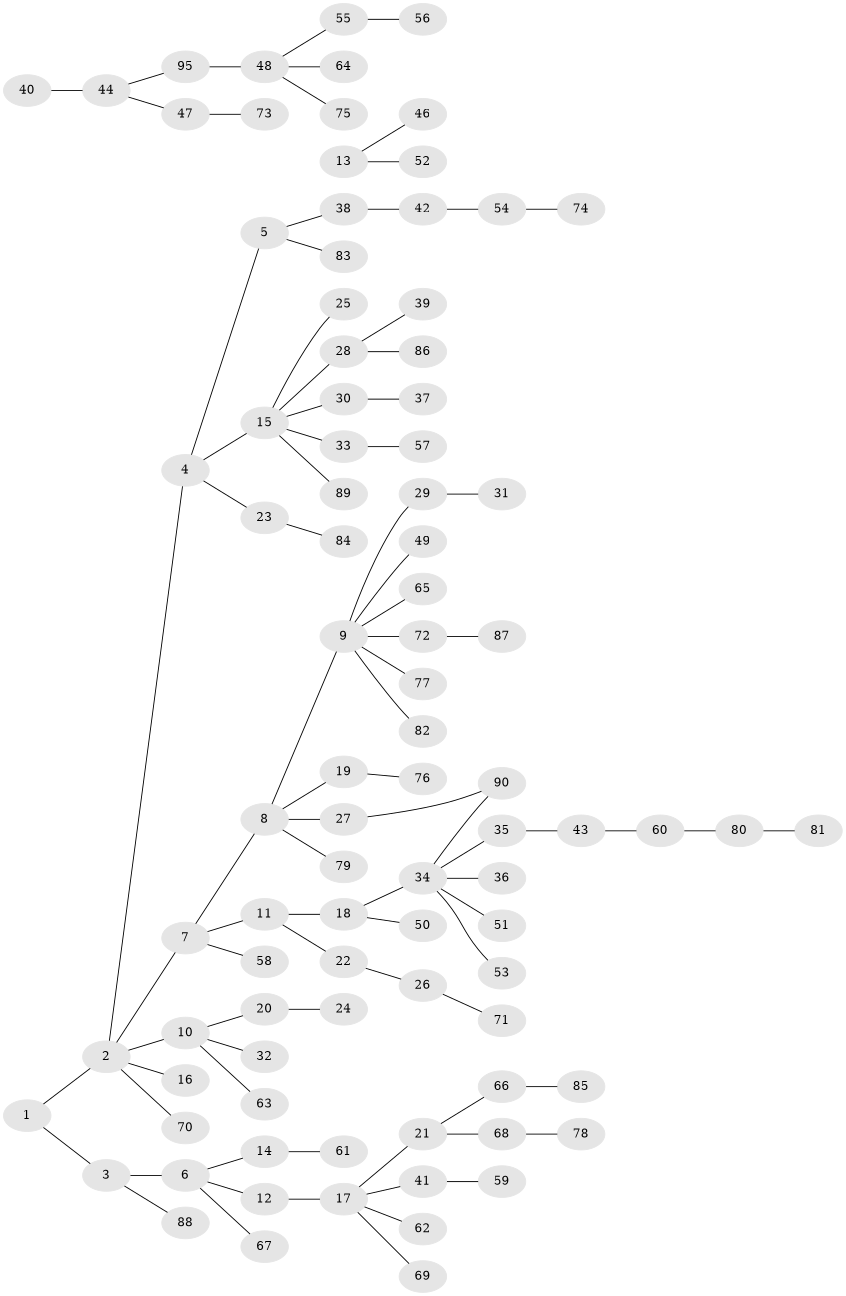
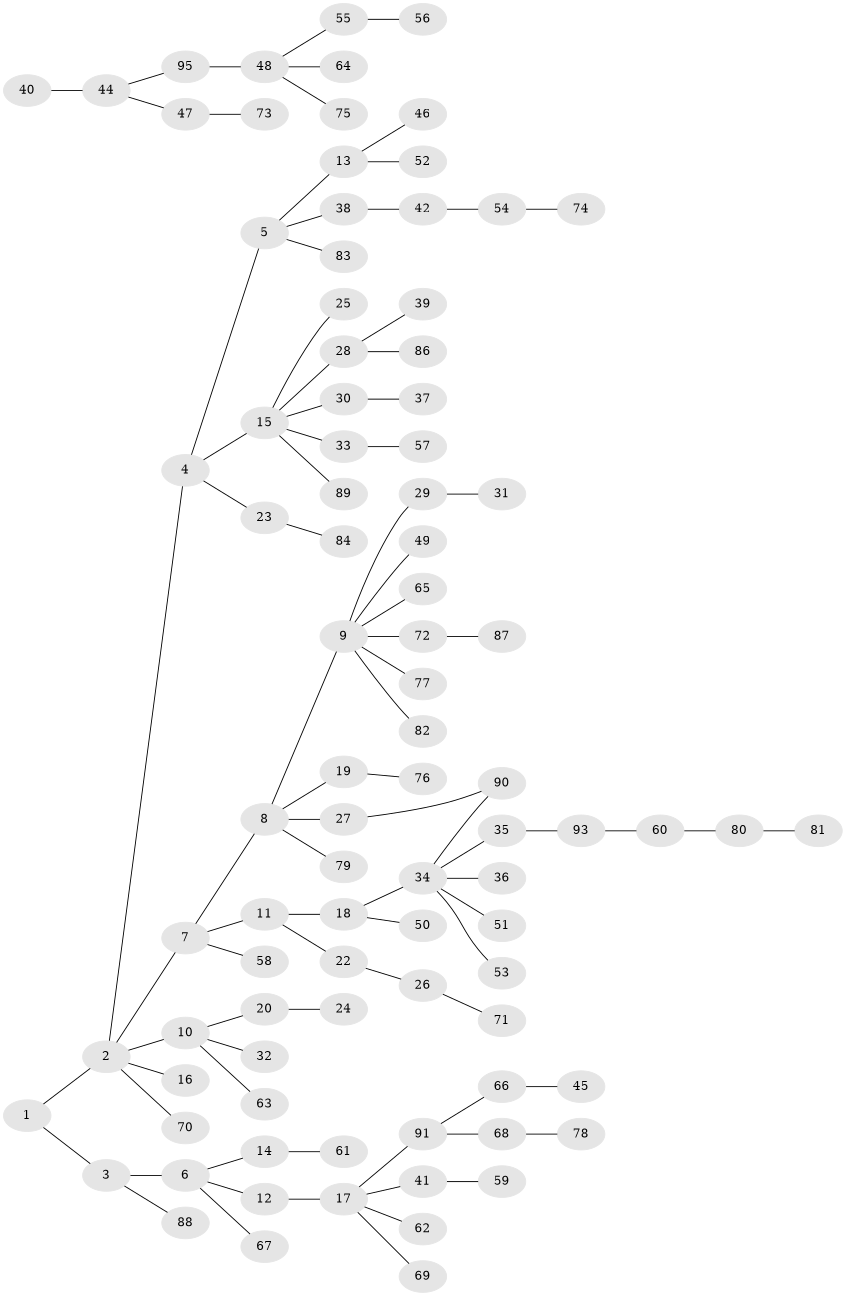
none -> (304, 197)
(581, 831) -> (581, 831)
(581, 1087) -> (581, 1087)
(423, 1134) -> (423, 1134)
